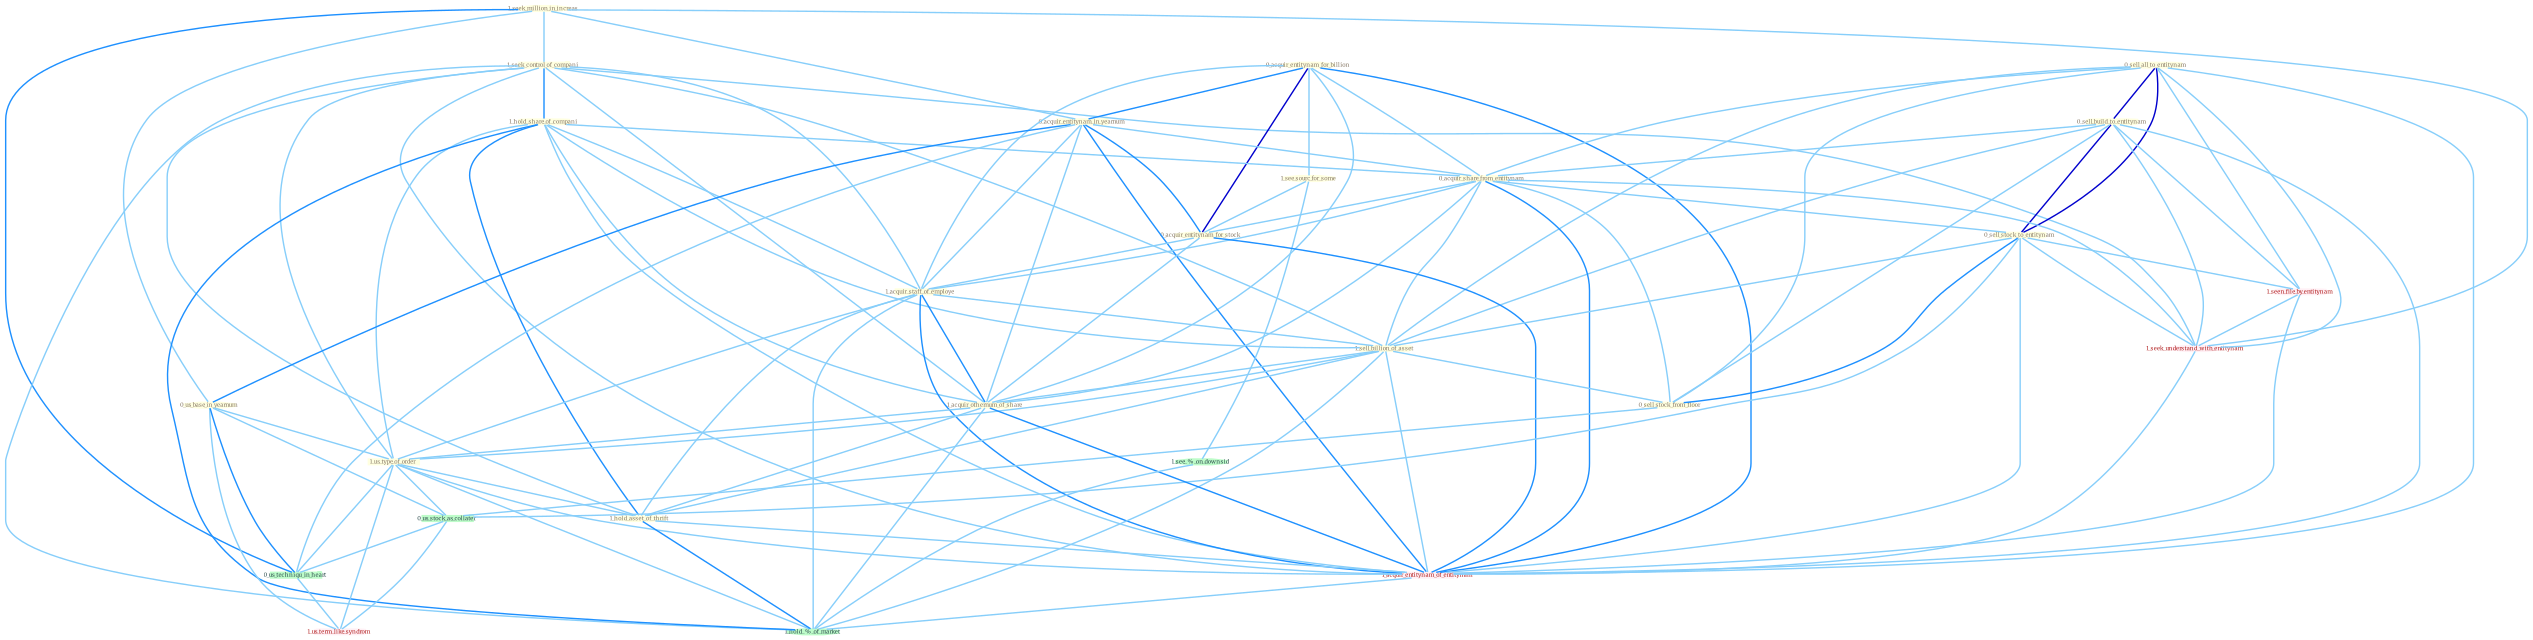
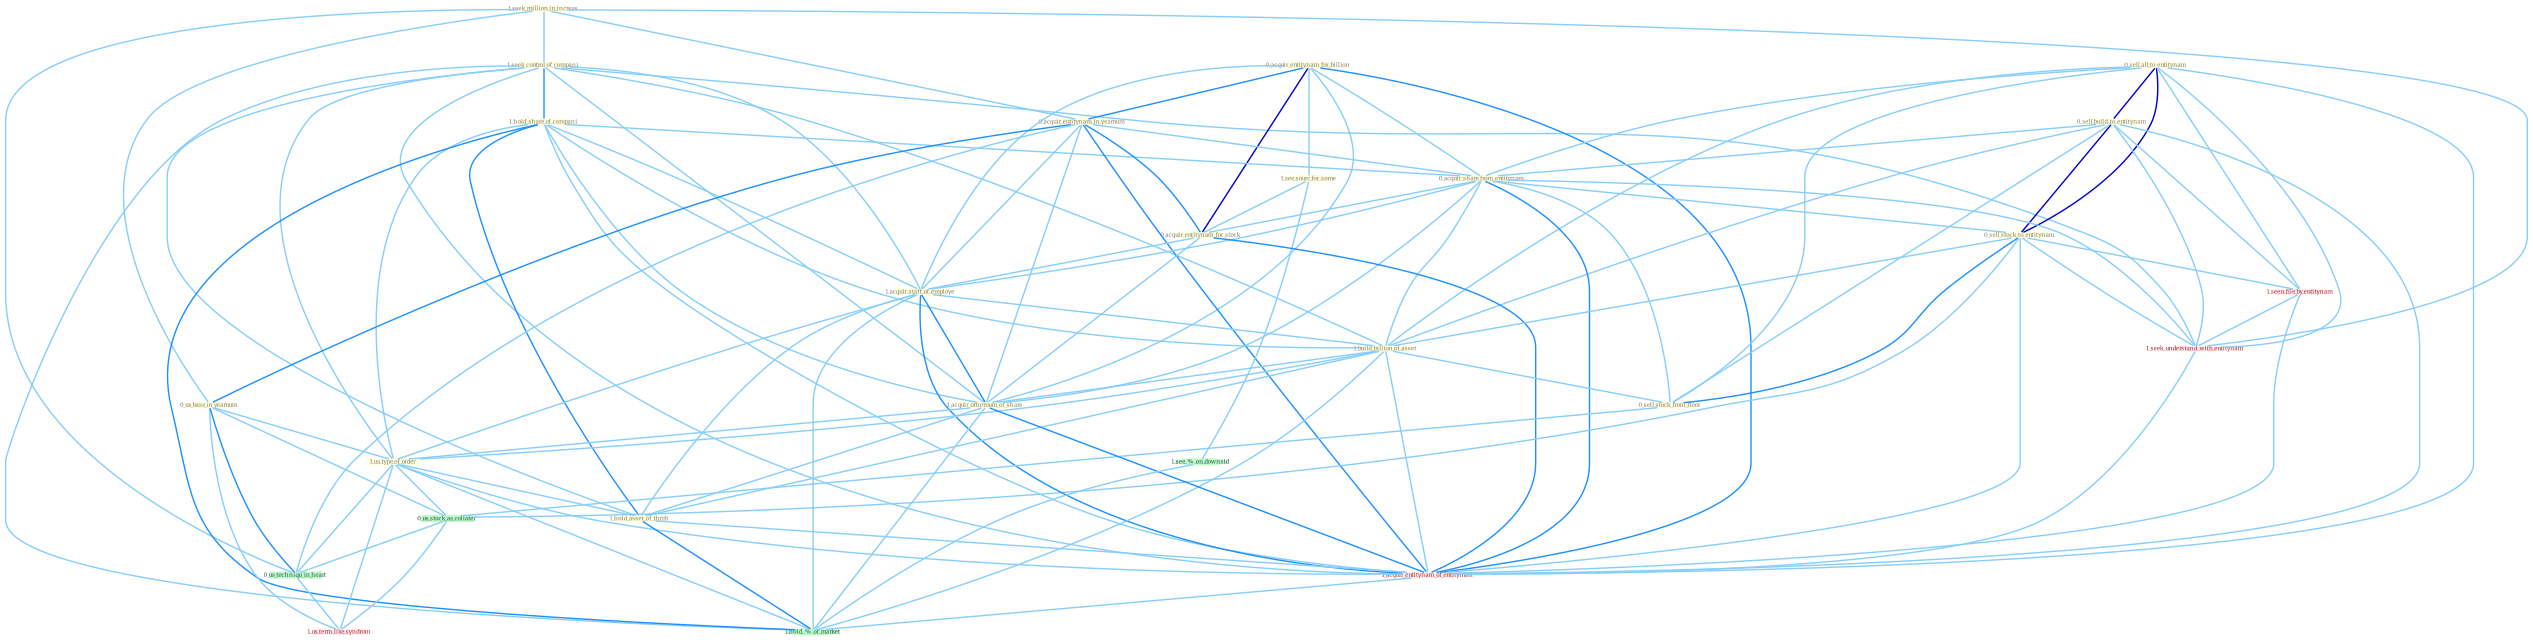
(6, 145) -> (6, 145)
(1386, 348) -> (1386, 348)
